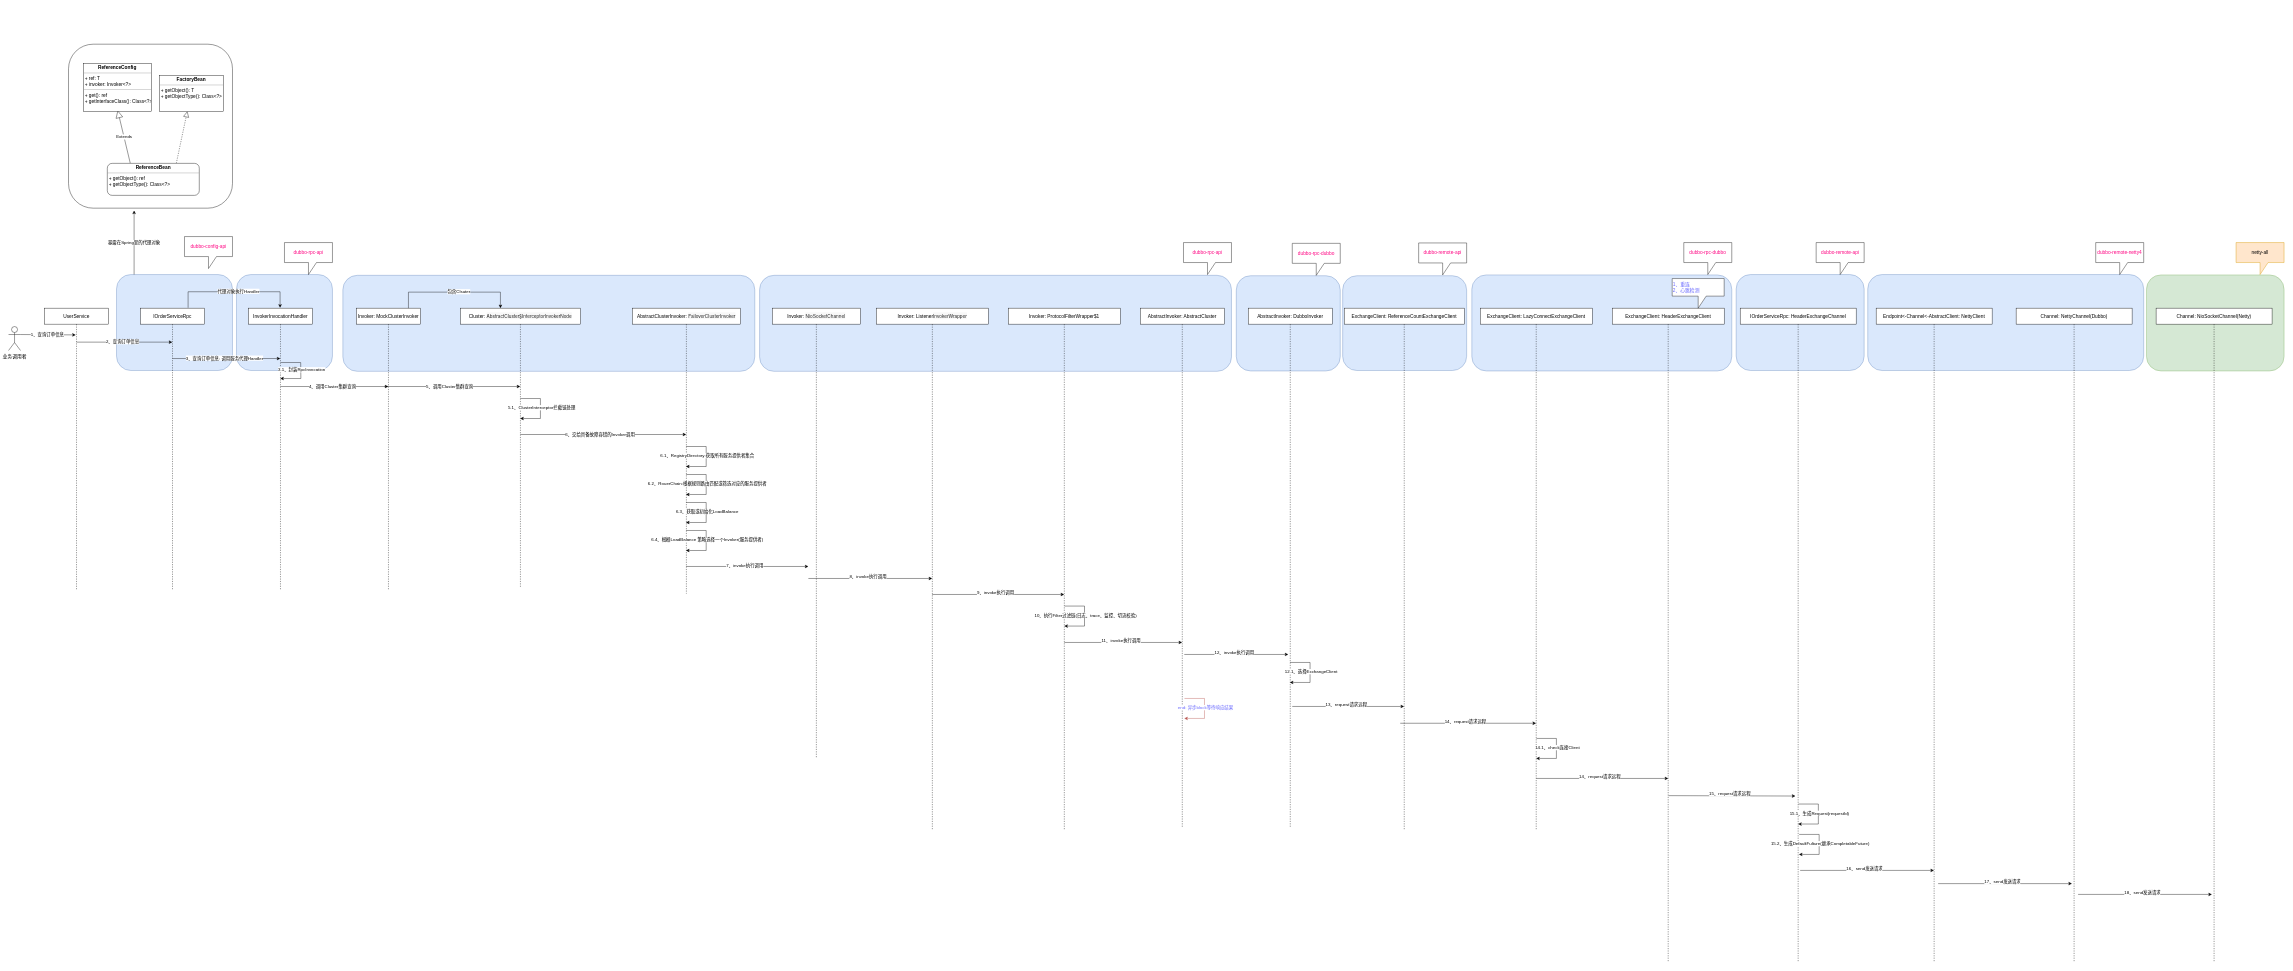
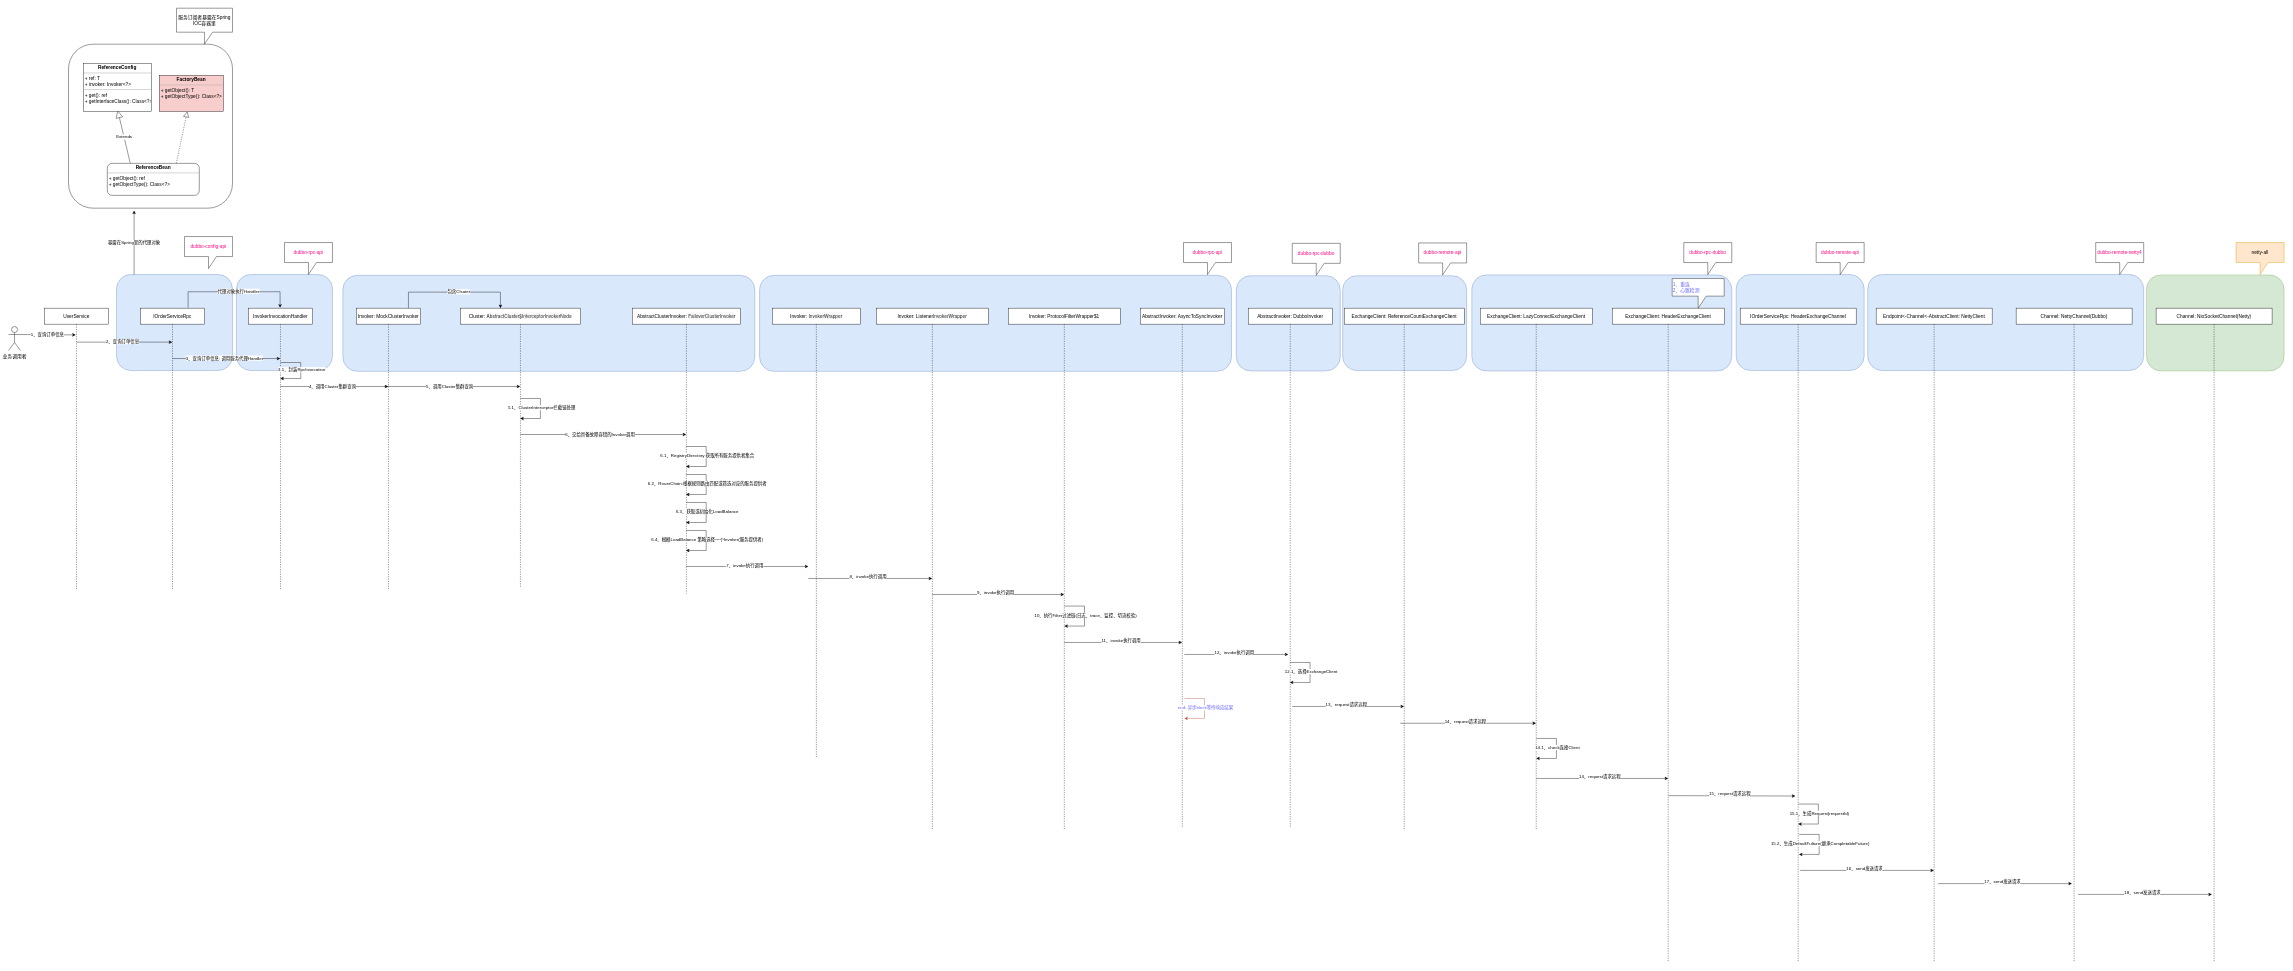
none -> (204, 26)
(191, 93) -> (191, 93)
(816, 316) -> (816, 316)
(1182, 316) -> (1182, 316)
